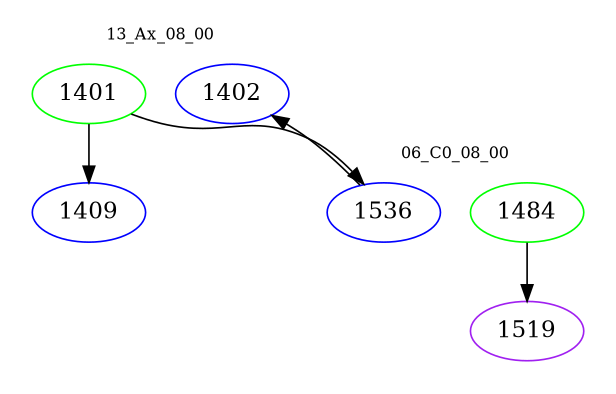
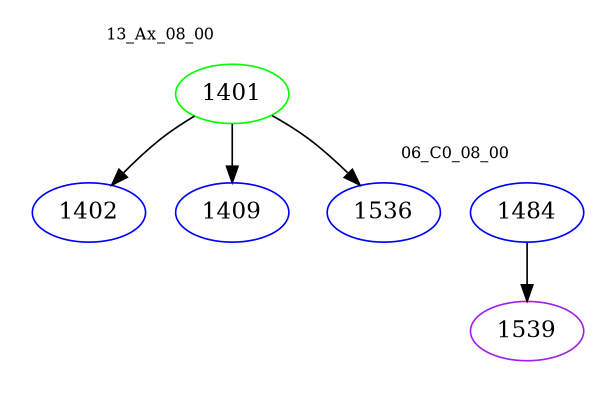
(325, 152) -> (157, 142)
(527, 212) -> (527, 212)
(527, 331) -> (527, 331)
